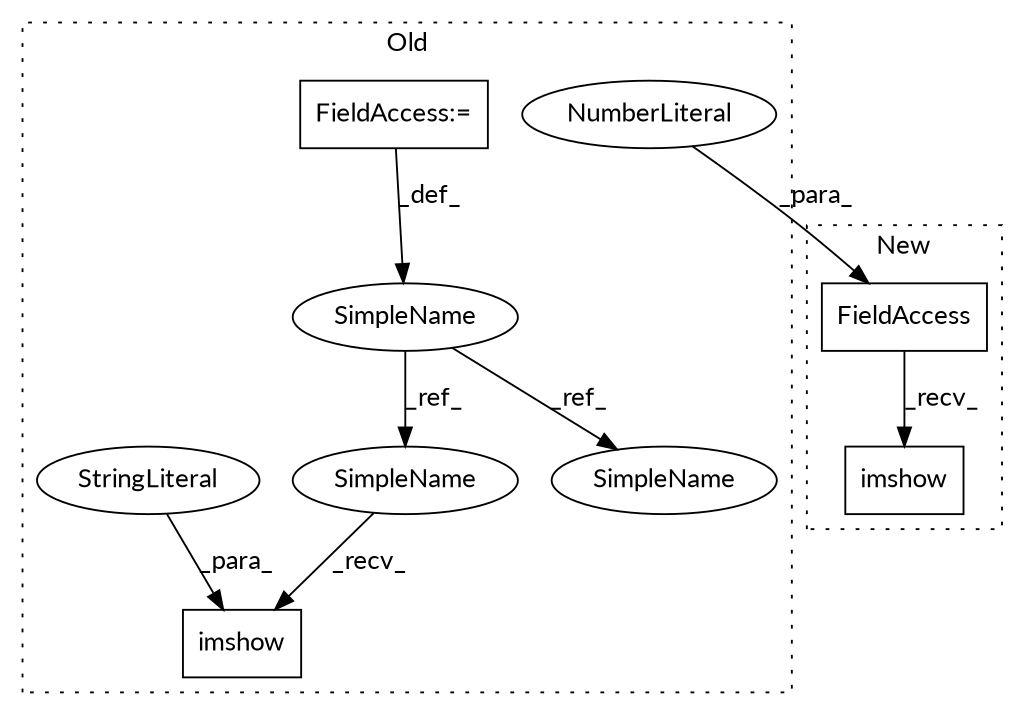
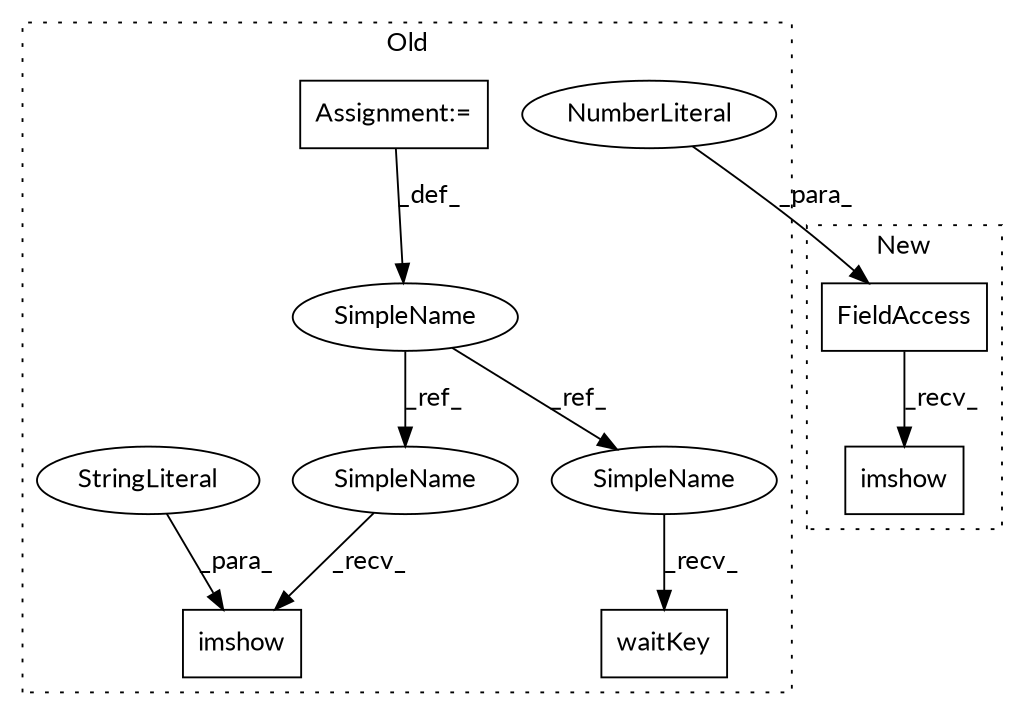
(394, 114) -> (394, 114)
none -> (664, 644)
